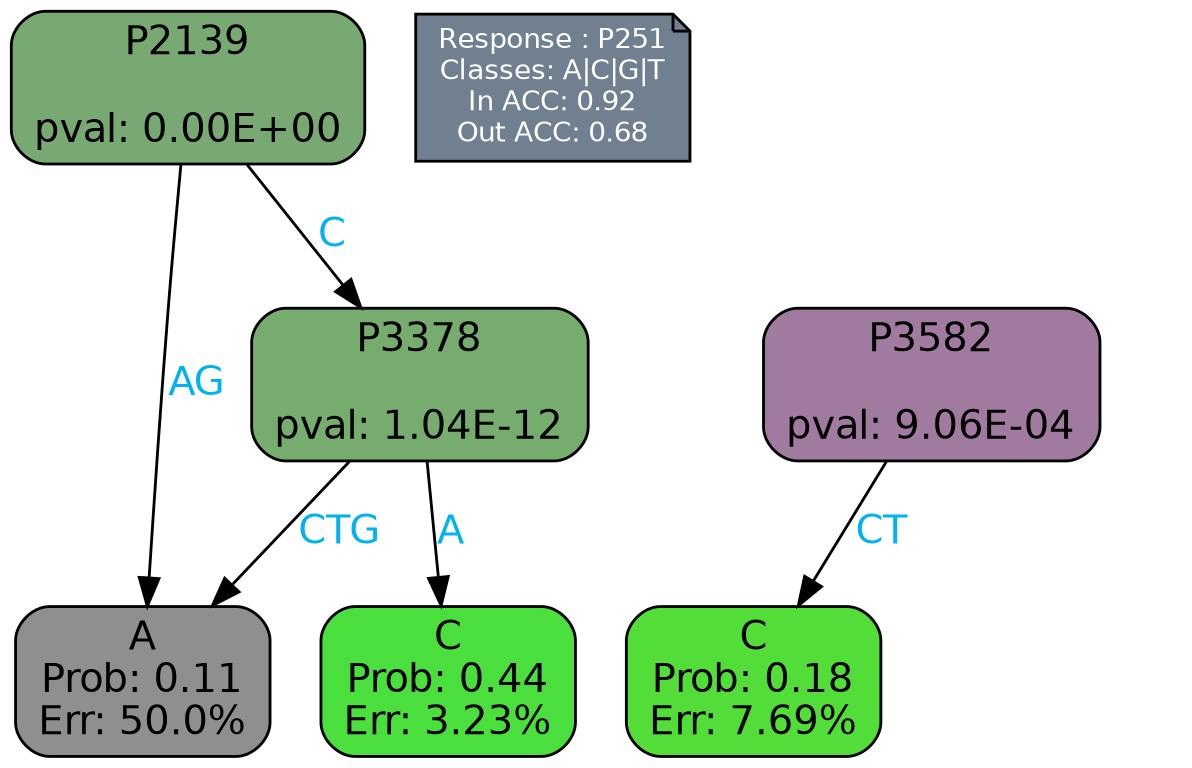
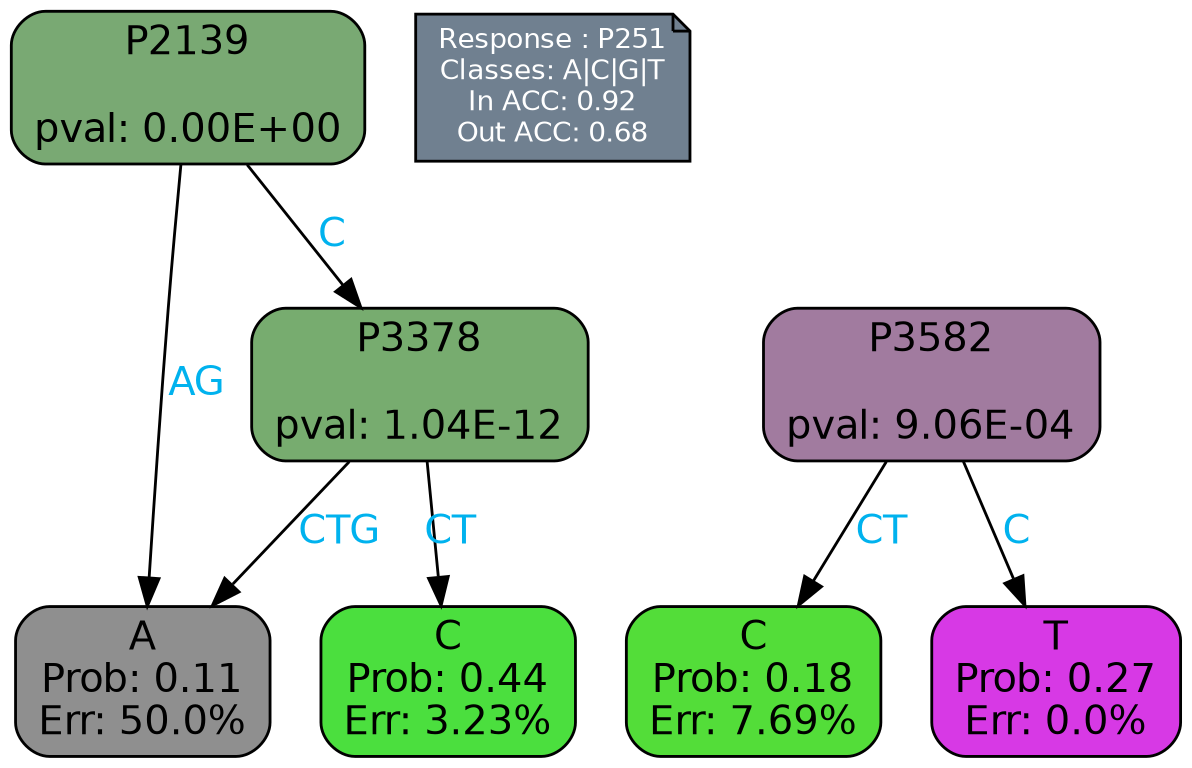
(451, 533) -> (451, 533)
none -> (1056, 681)
